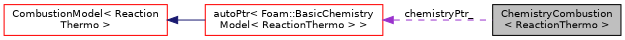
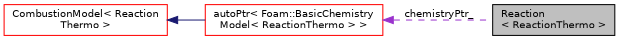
(557, 20) -> (554, 20)
